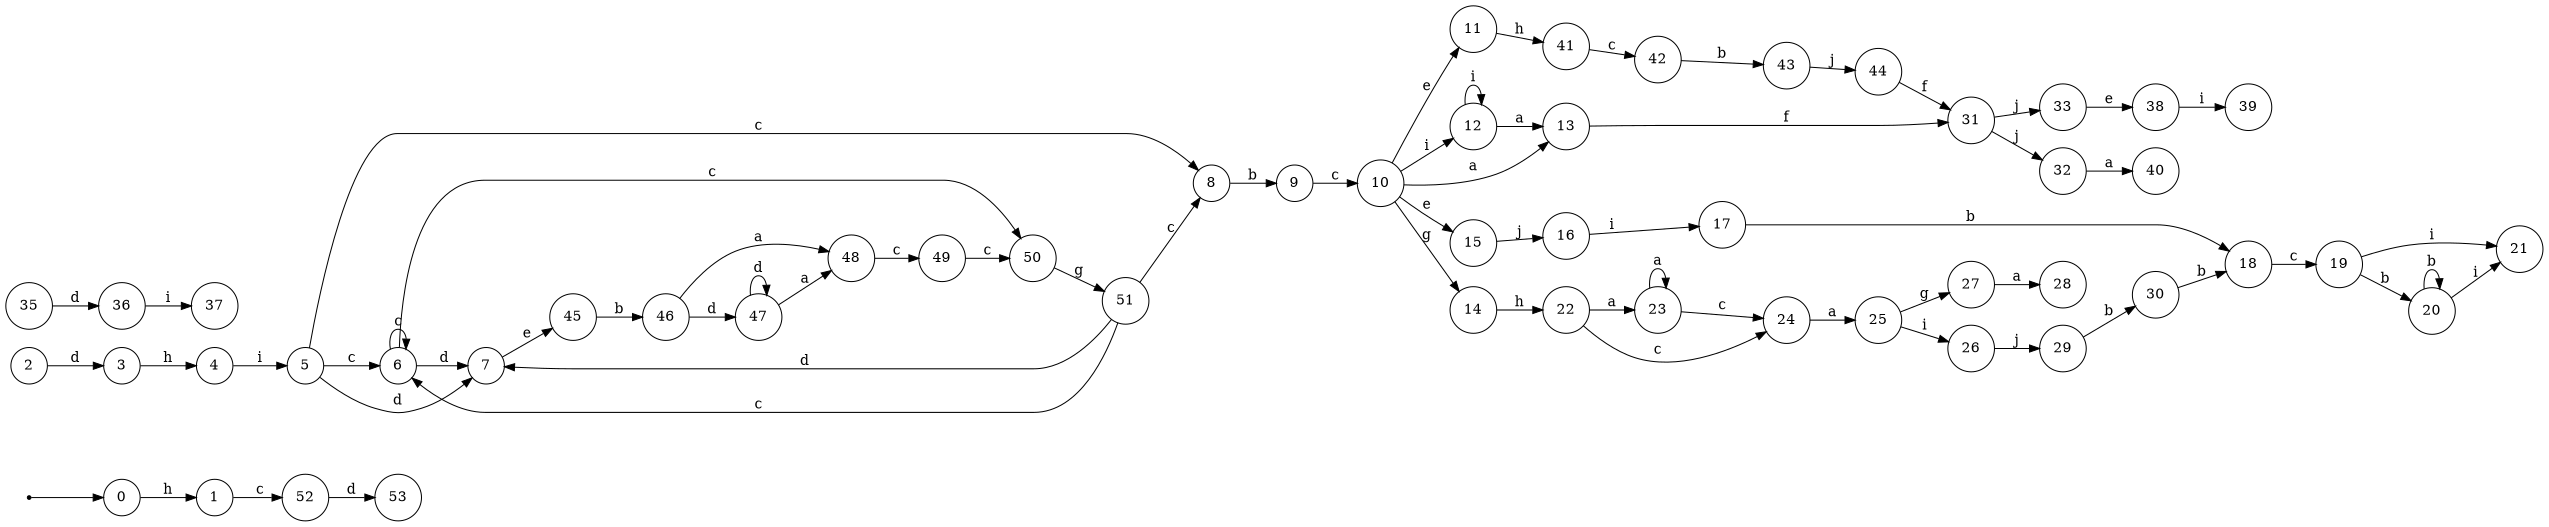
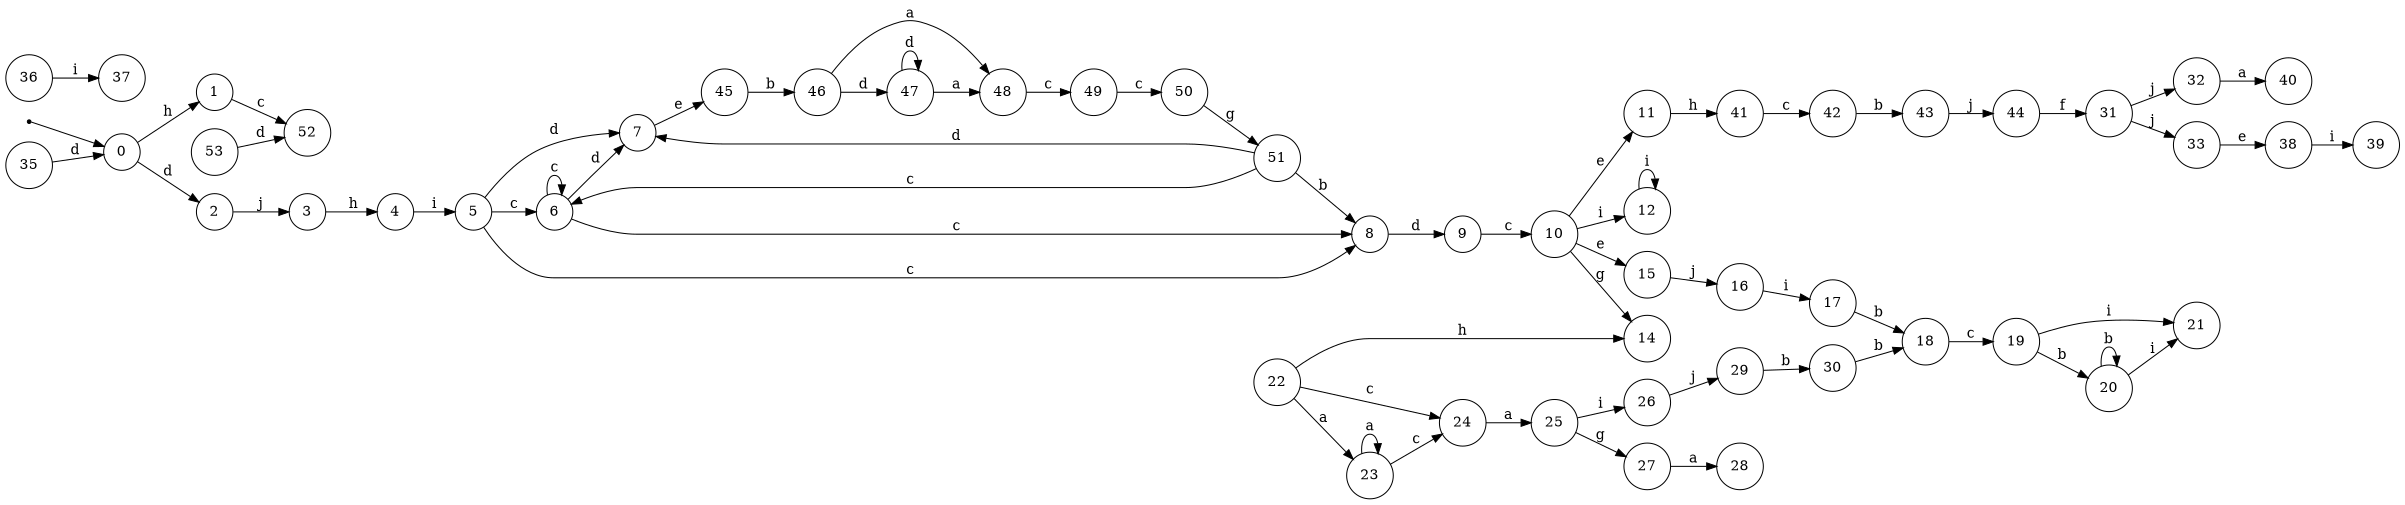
(1566, 126) -> none
(1253, 176) -> (1416, 227)
none -> (164, 179)
(657, 180) -> (955, 234)
(1171, 228) -> (1324, 186)
(70, 306) -> (73, 159)
(1515, 310) -> (1451, 339)
(76, 358) -> (261, 204)
(347, 498) -> (256, 144)
